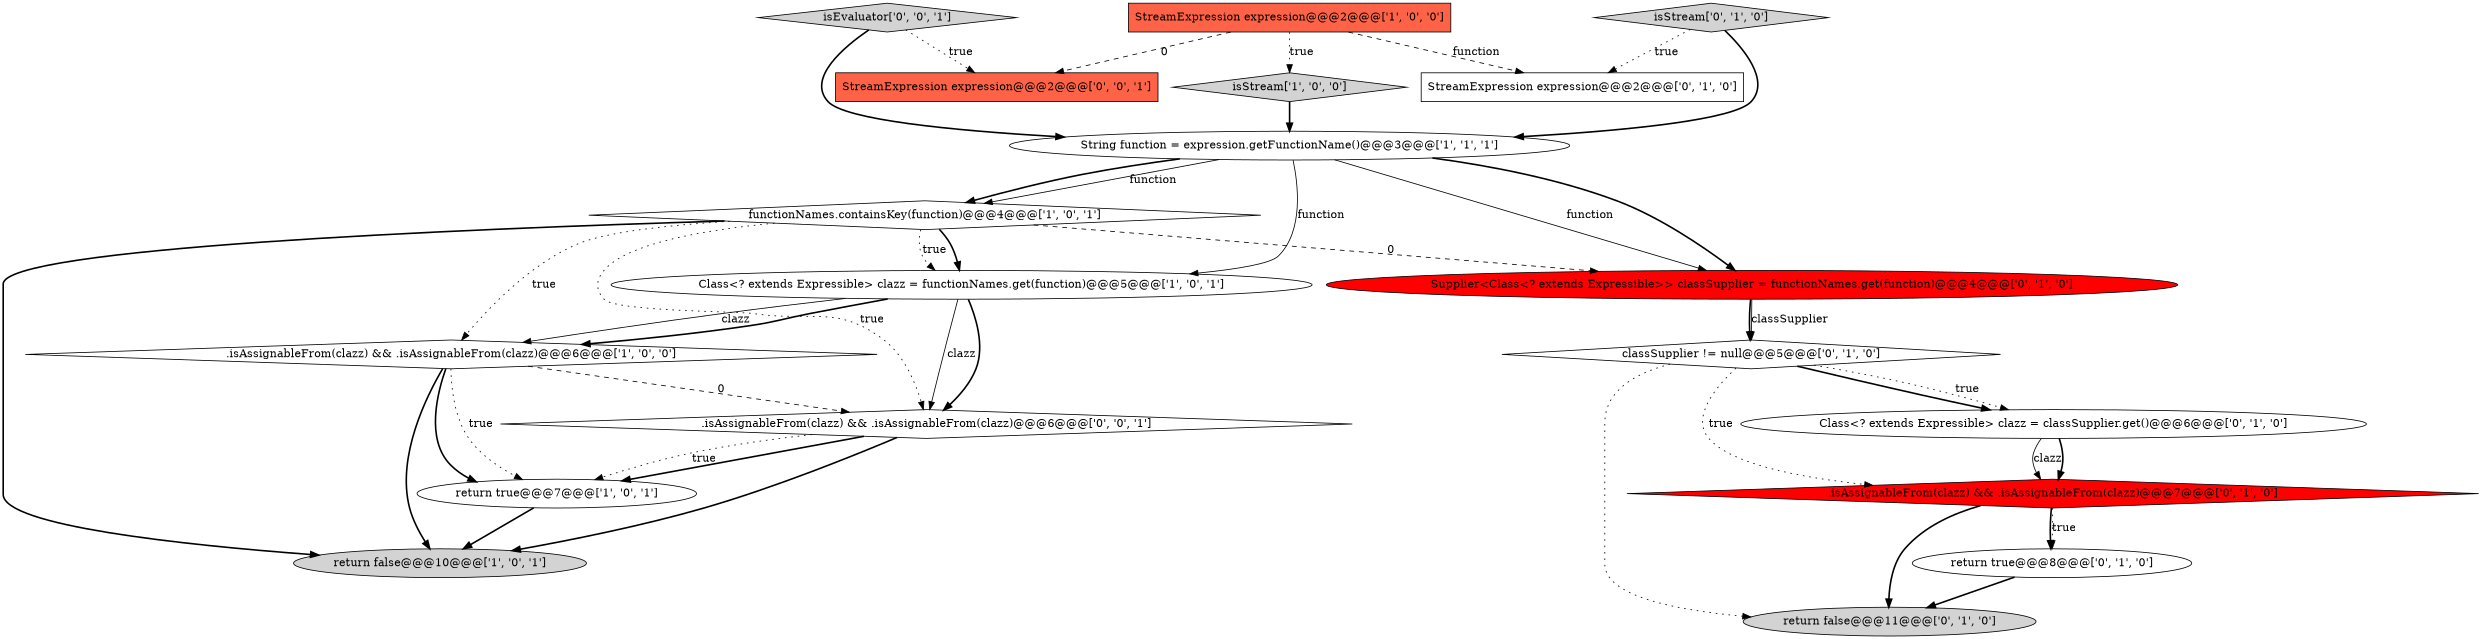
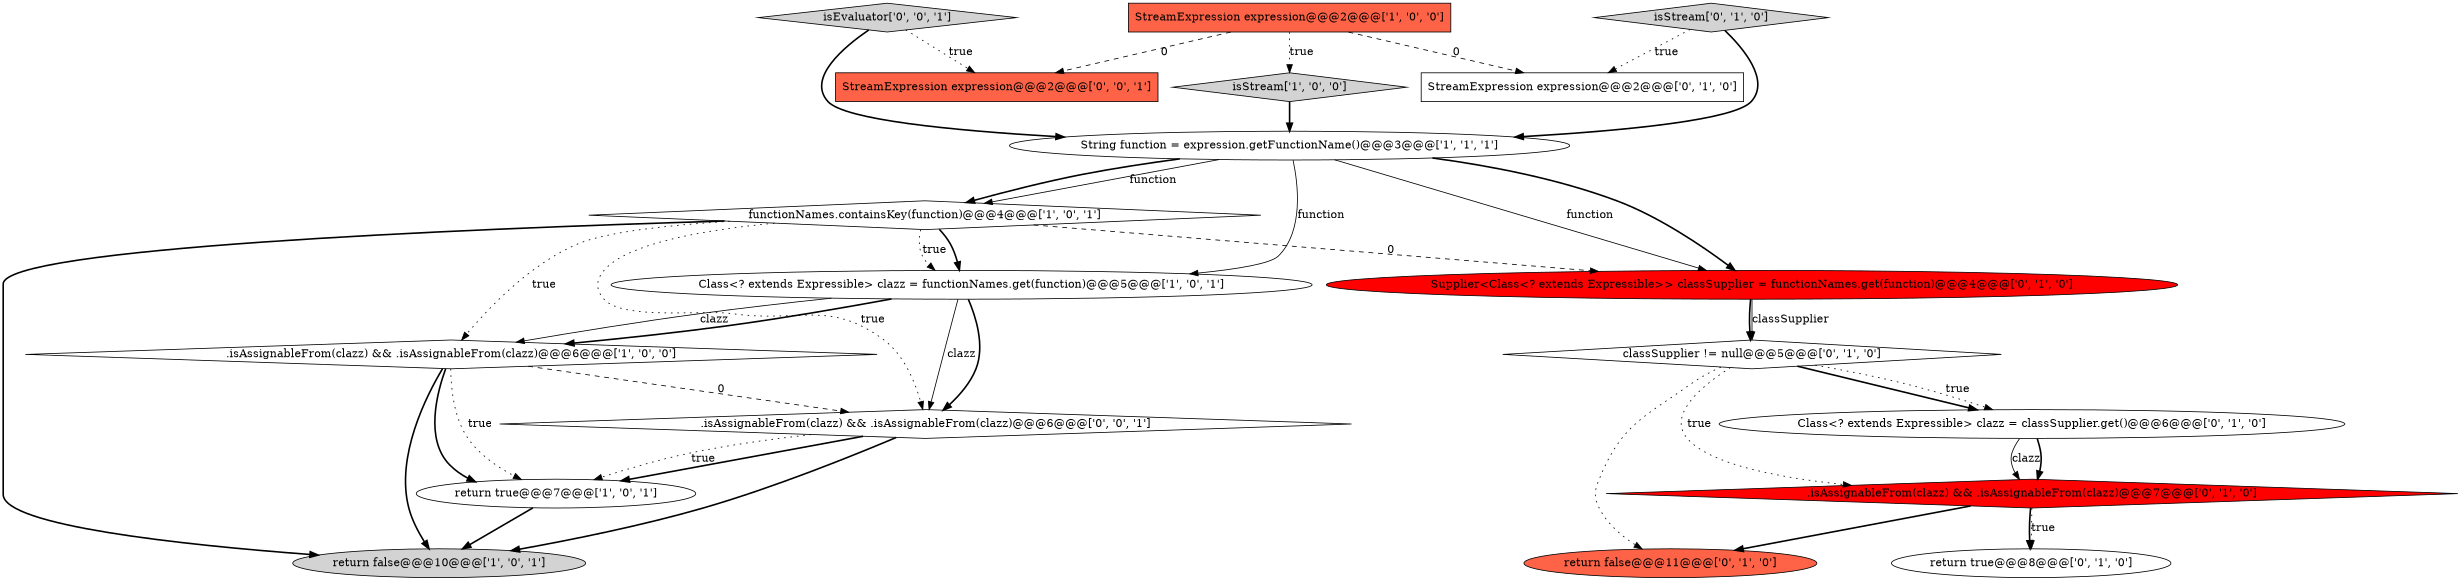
(1476, 52) -> (1457, 52)
(1975, 591) -> none
(1890, 622) -> (1670, 563)
